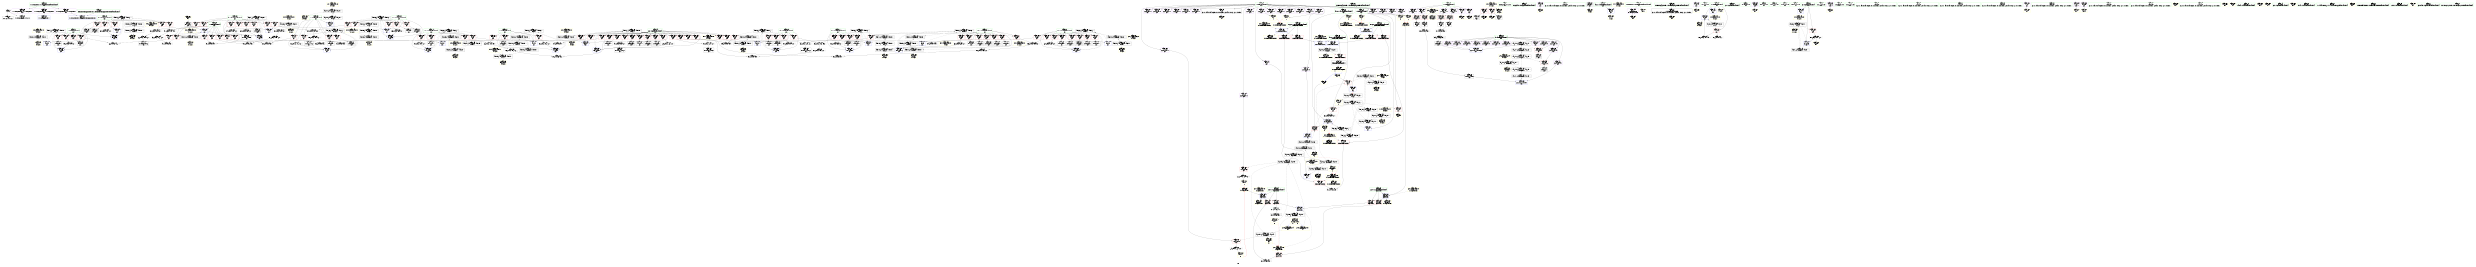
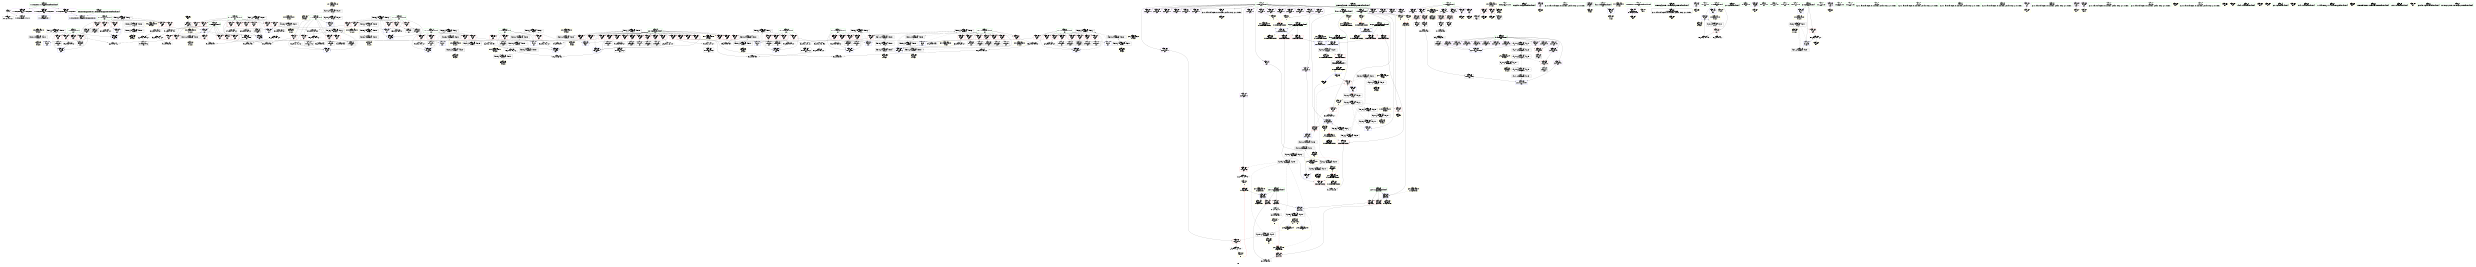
(212, 37) -> none
